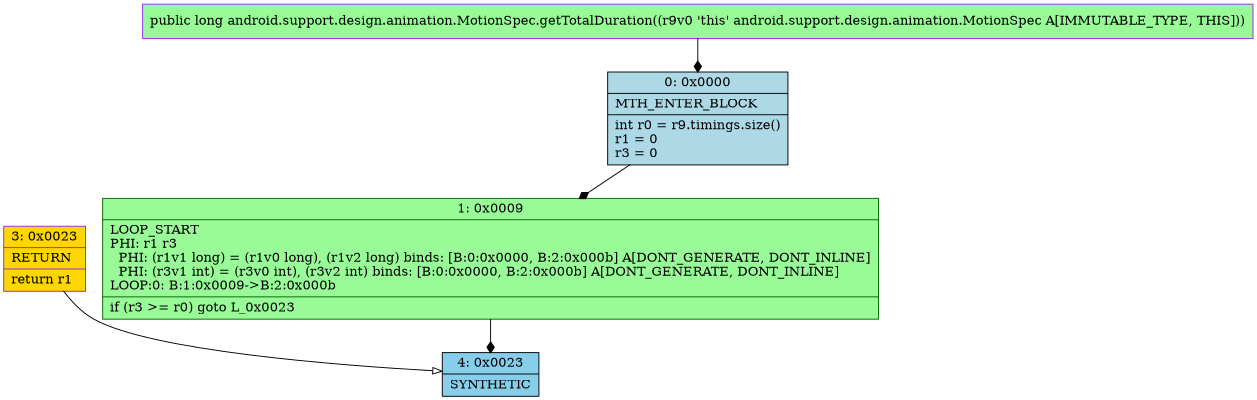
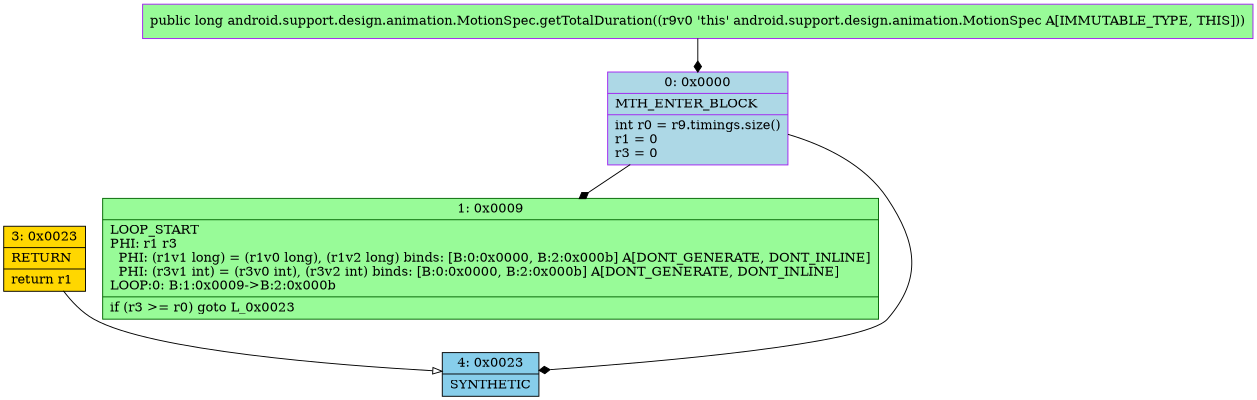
(698, 118) -> (698, 118)
(45, 259) -> (45, 259)
(491, 330) -> (846, 335)
